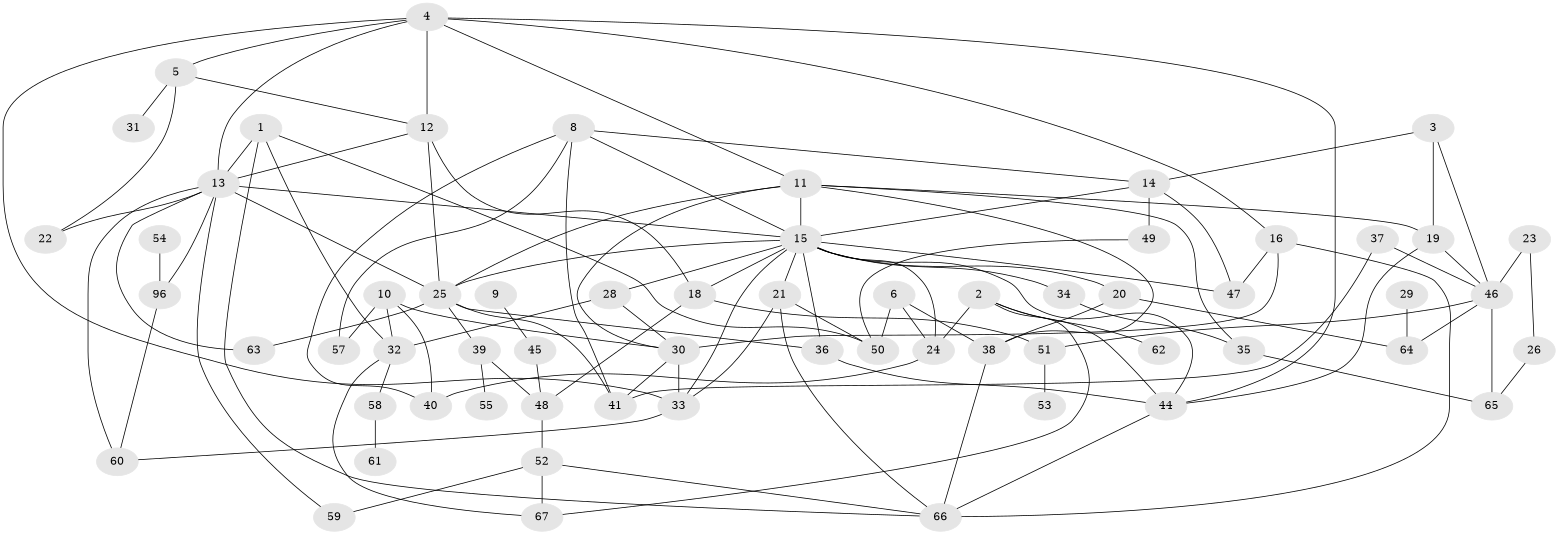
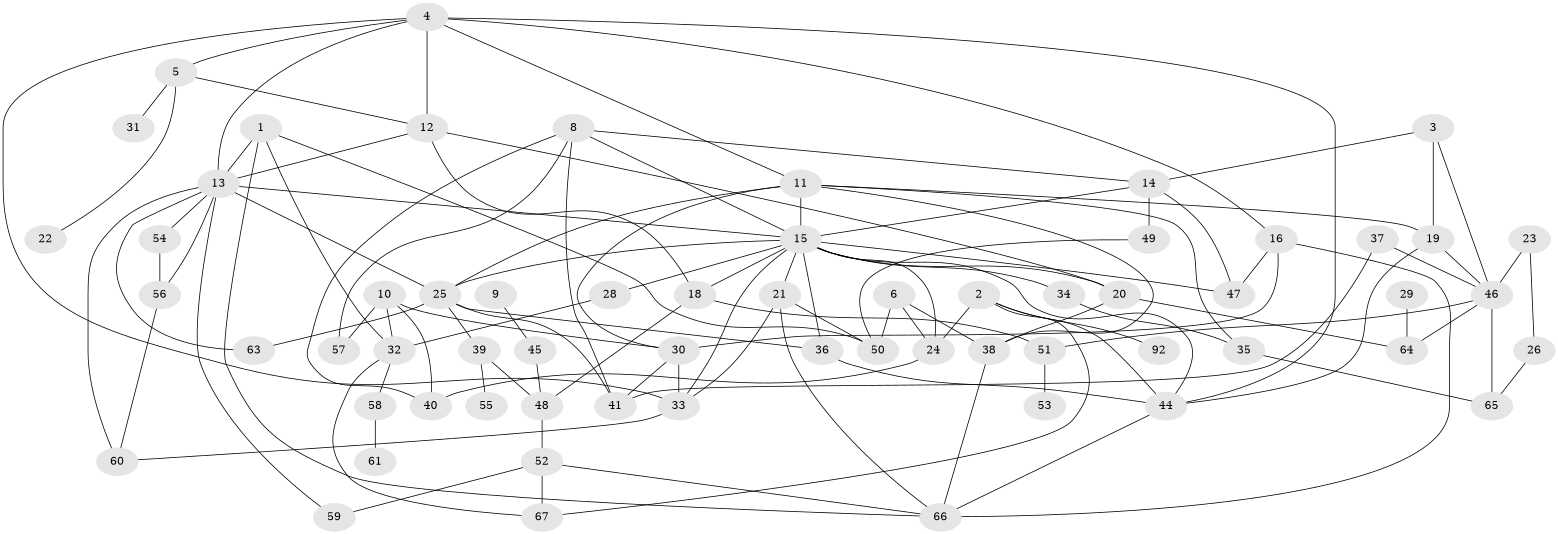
(434, 212) -> (777, 202)
(121, 214) -> (189, 212)
(160, 295) -> (160, 295)
(644, 323) -> none
(1159, 351) -> (1159, 351)
